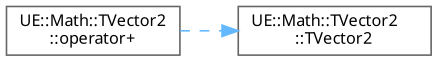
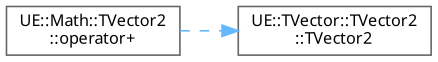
(335, 31) -> (335, 31)
